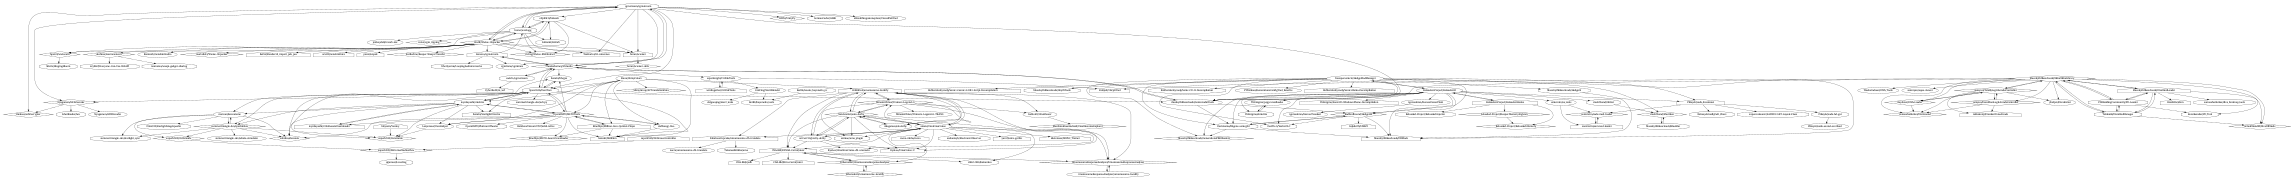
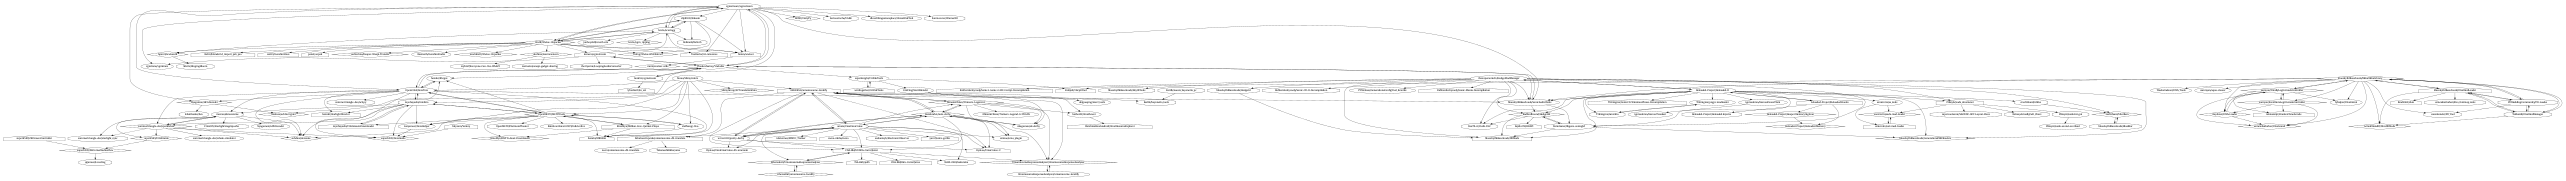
none -> (945, 18)
(528, 43) -> none
(88, 108) -> (248, 120)
none -> (2254, 109)
(1078, 126) -> (1110, 126)
